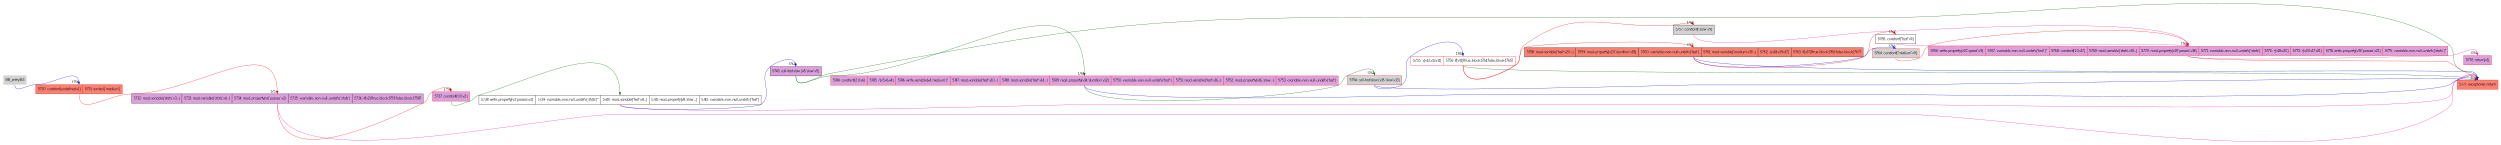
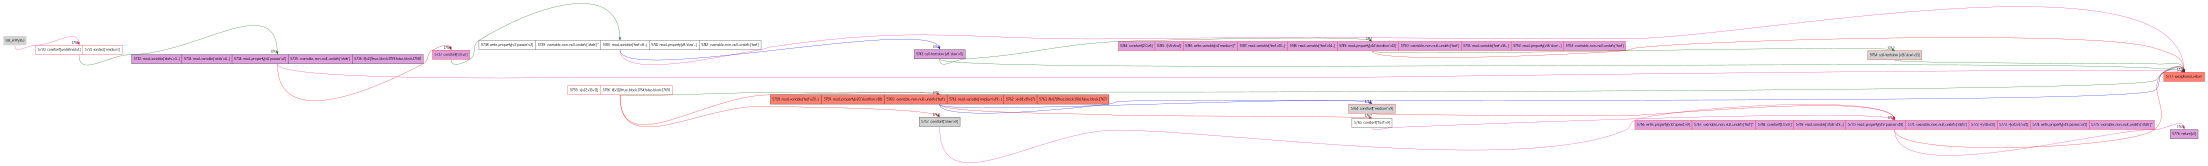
(1411, 56) -> none
(2478, 60) -> (2184, 134)
(47, 83) -> (47, 43)
(183, 84) -> (183, 45)
(1925, 84) -> (2041, 63)
(79, 89) -> (79, 50)
(1782, 95) -> (1782, 40)
